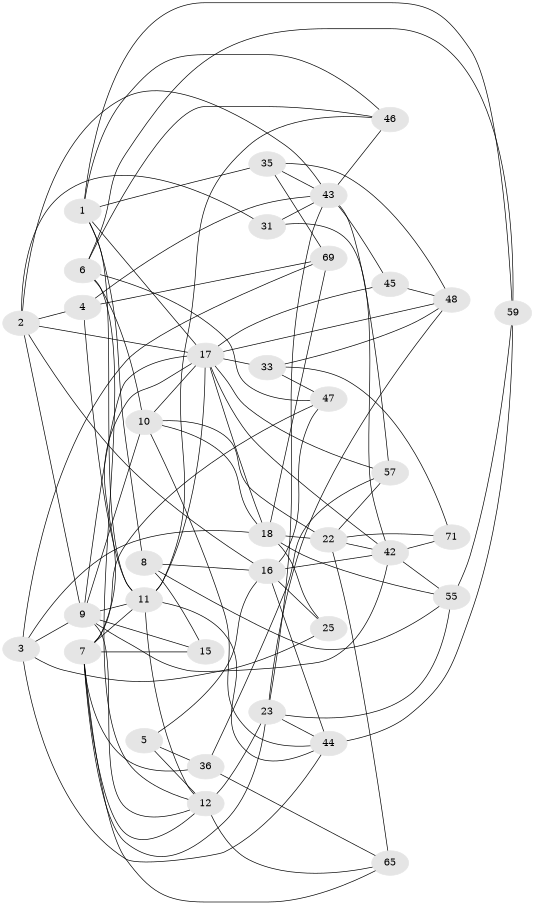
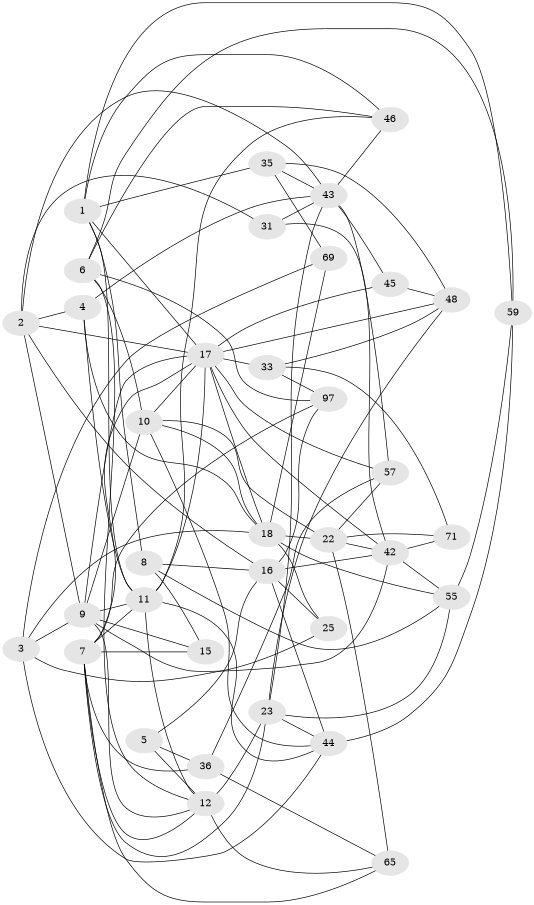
(206, 283) -> (145, 455)
(329, 399) -> (329, 399)
